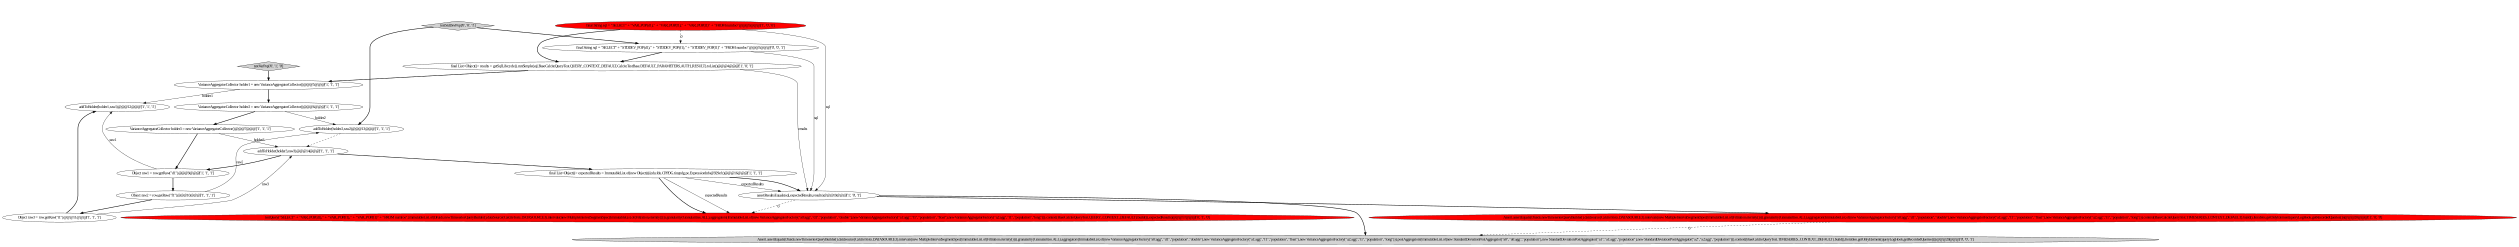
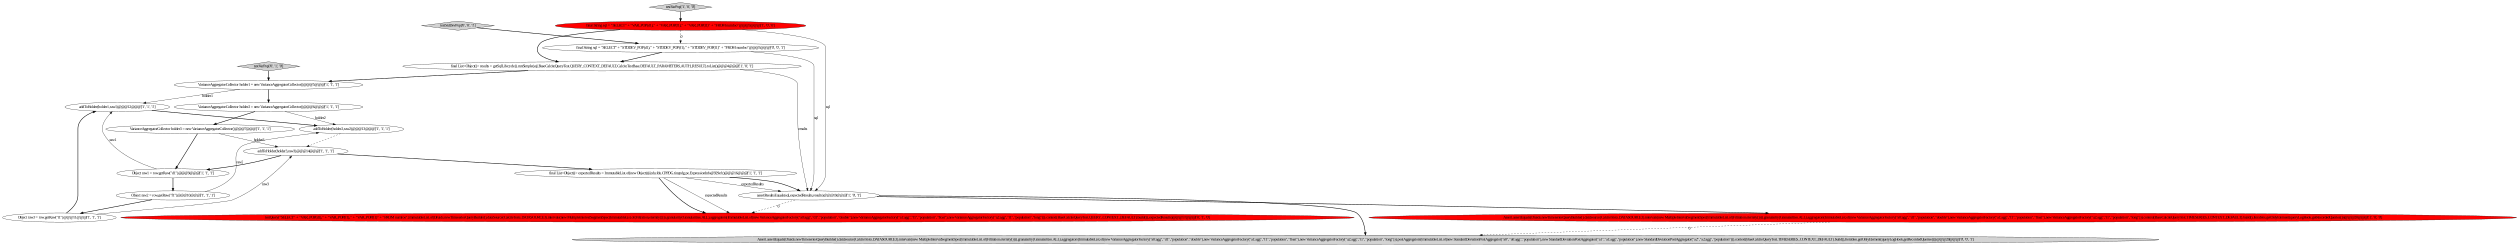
none -> (681, 7)
(370, 52) -> (229, 118)
